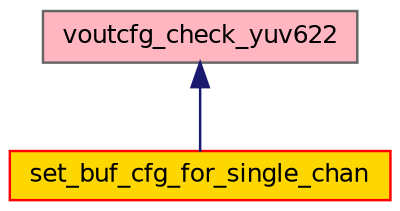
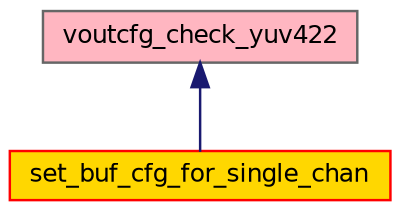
(200, 37) -> (200, 37)
